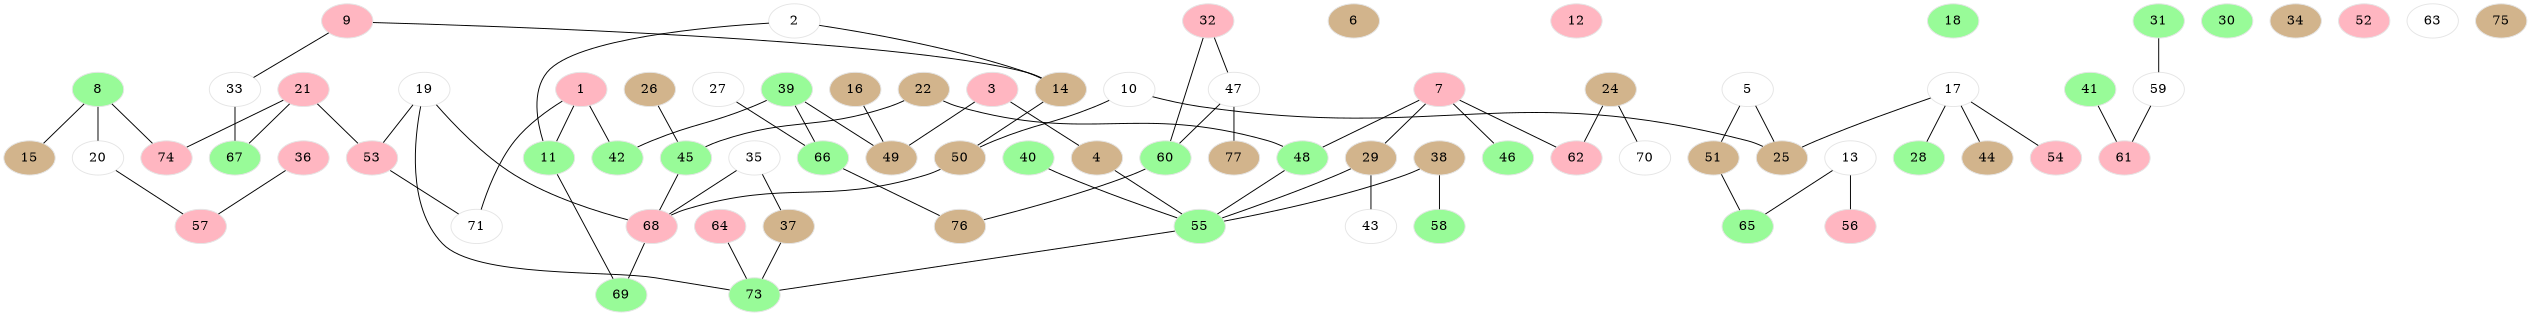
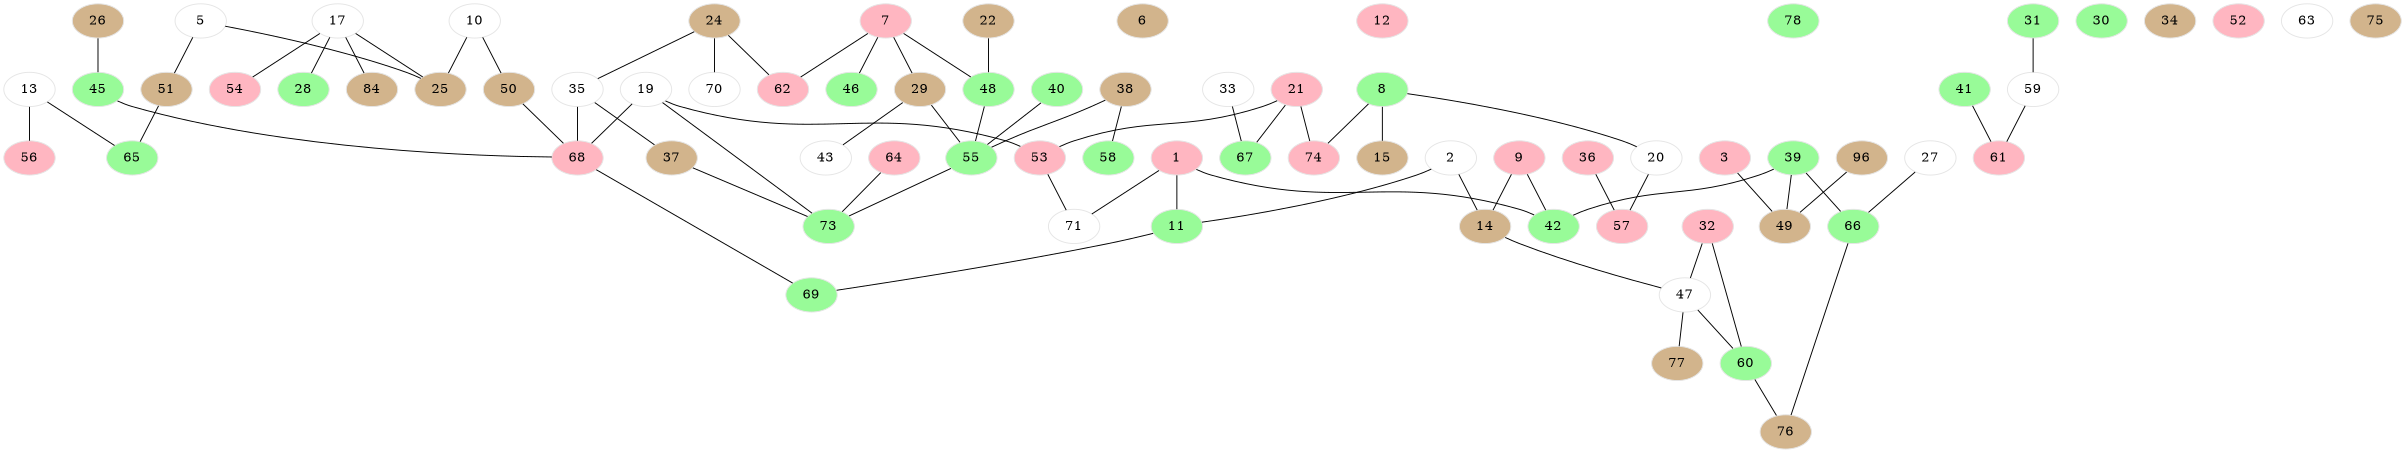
(1953, 21) -> (1793, 21)
(291, 55) -> (1537, 192)
none -> (646, 55)
(855, 89) -> (1862, 158)
(815, 123) -> none
(1009, 125) -> (1582, 265)
(1097, 158) -> none
(1987, 158) -> (372, 89)
